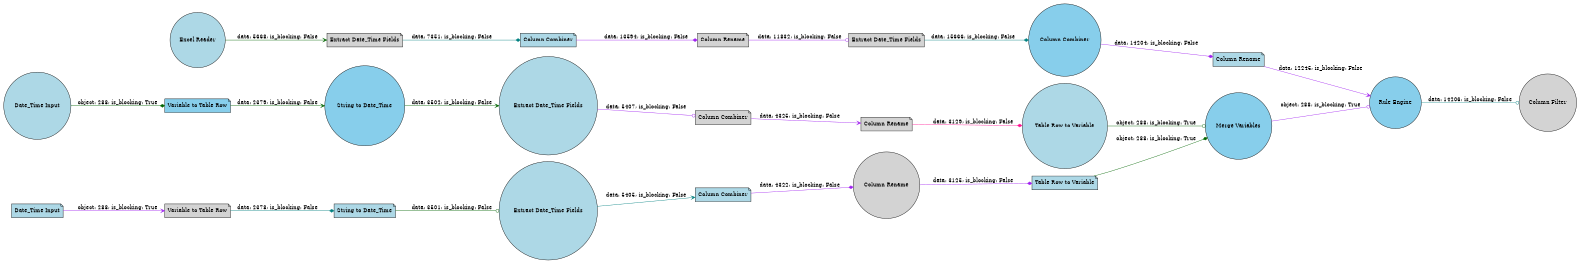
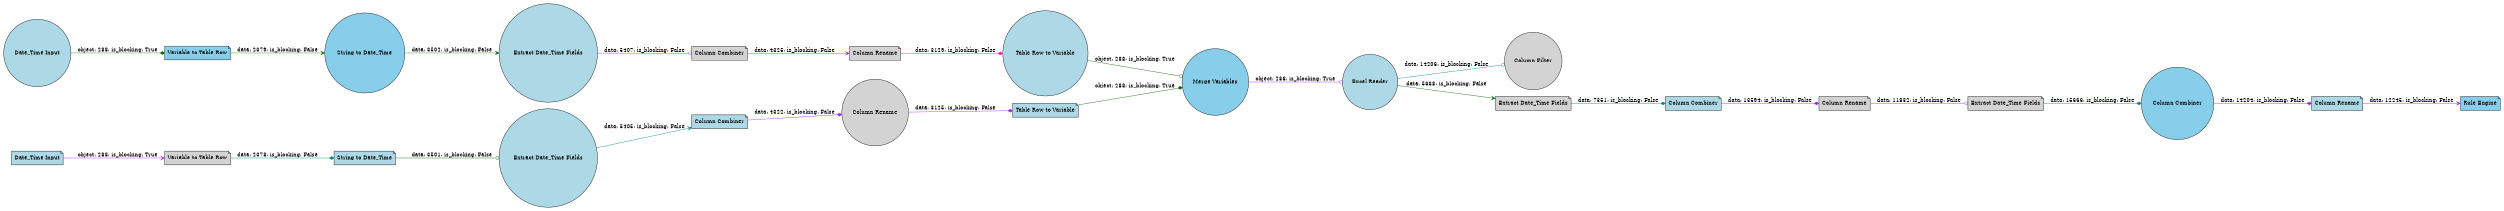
(1395, 103) -> (2480, 103)
(1469, 103) -> (1450, 72)
(1319, 114) -> (1294, 82)
